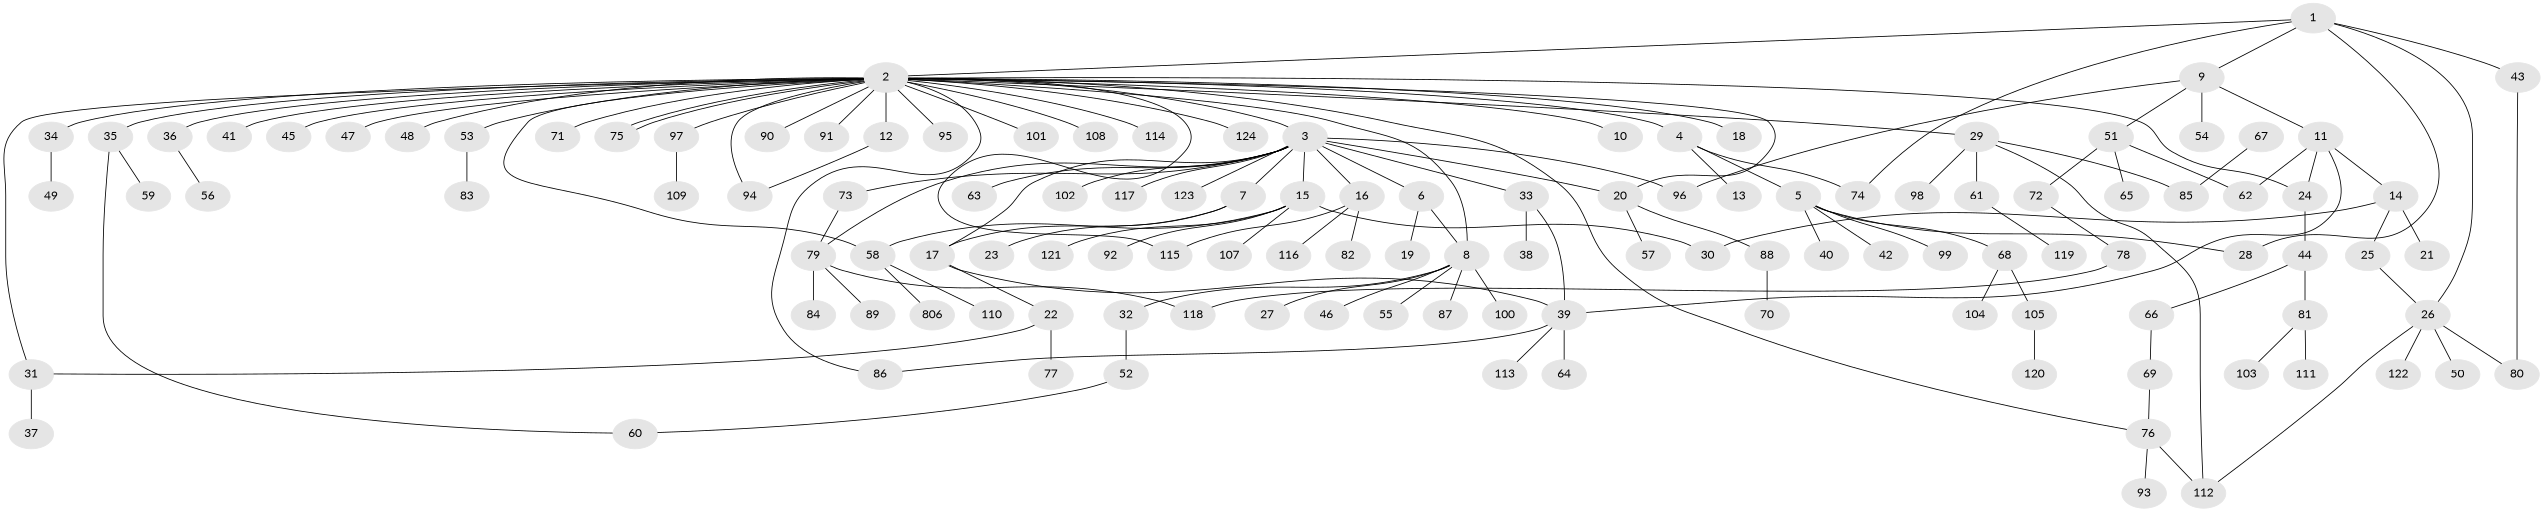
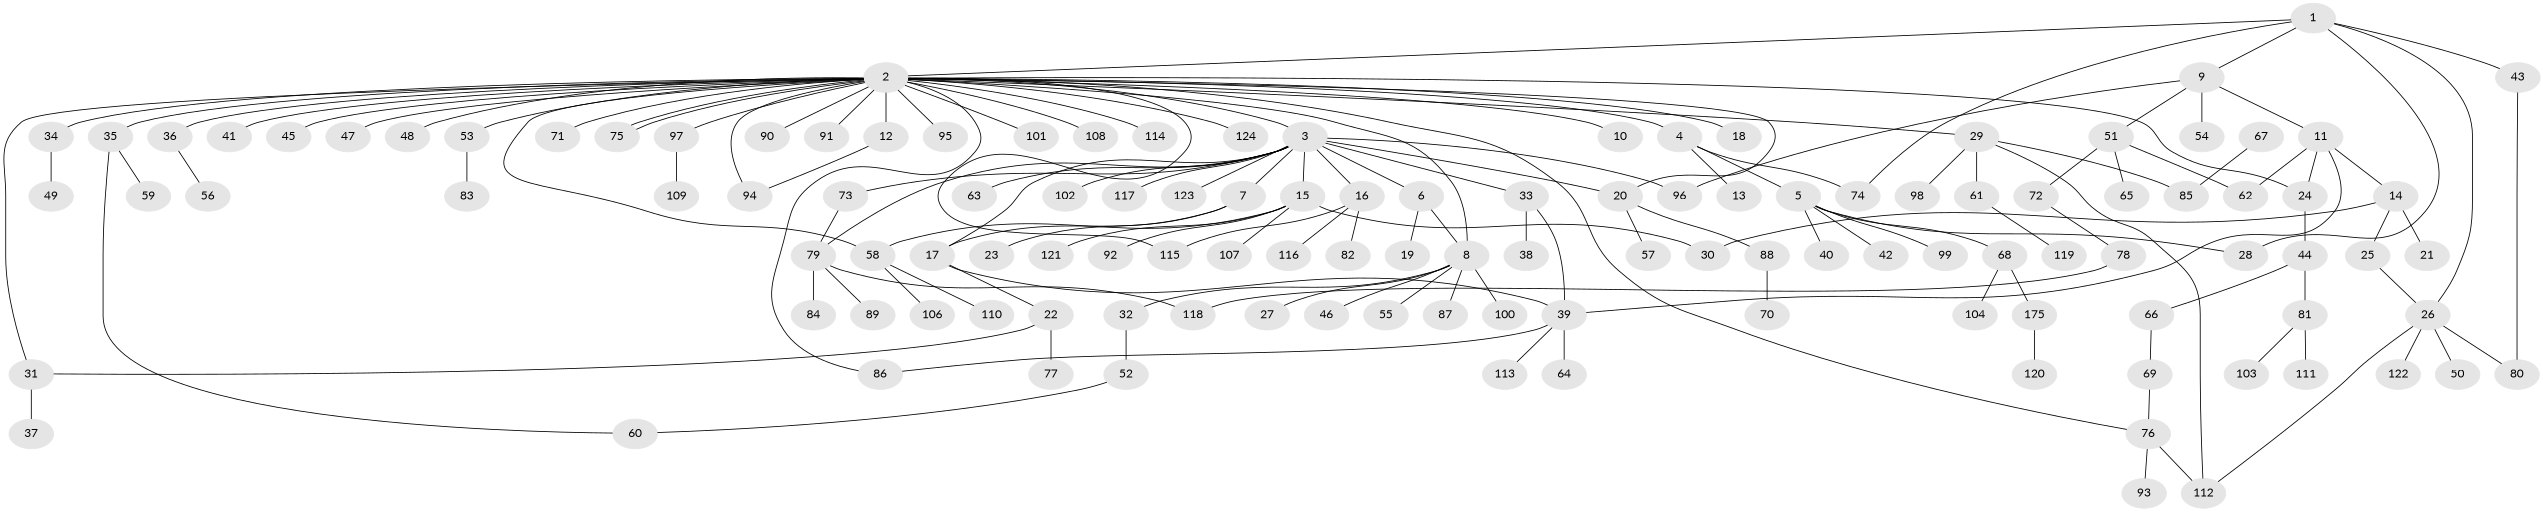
(932, 315) -> (932, 315)
(2034, 315) -> (2034, 315)
